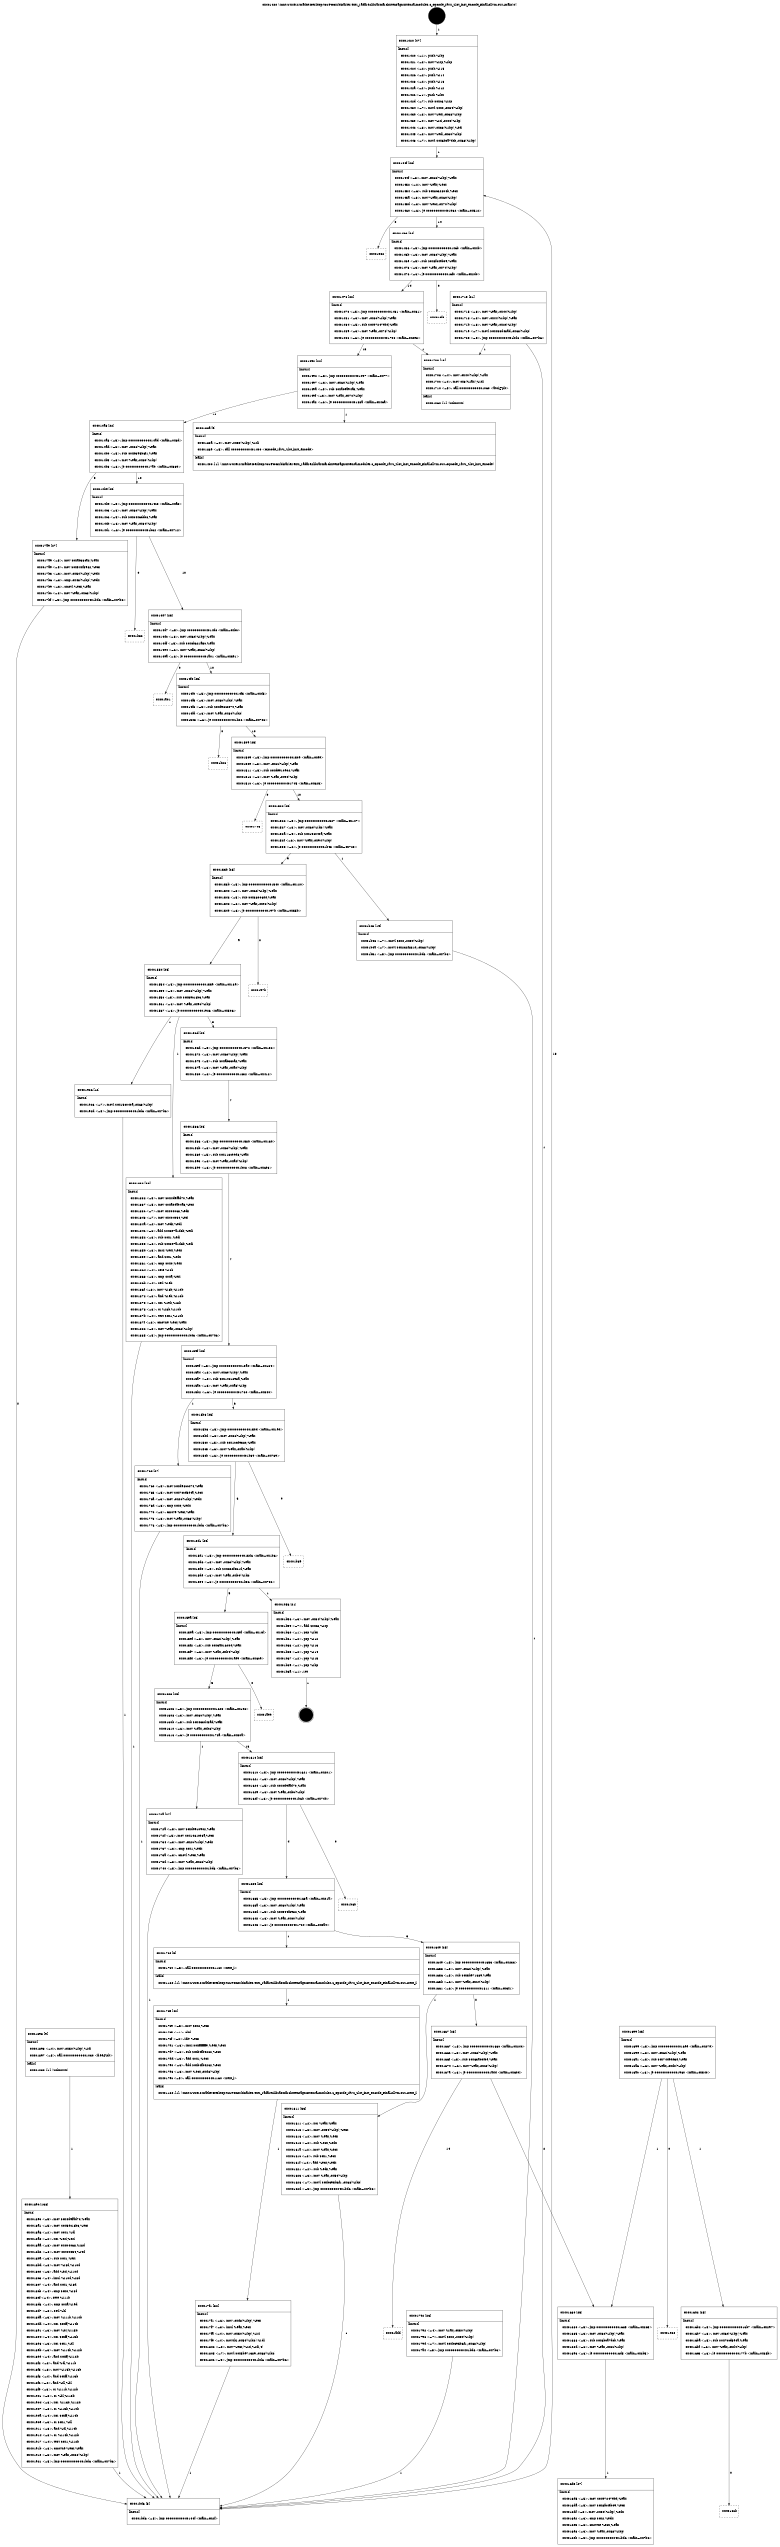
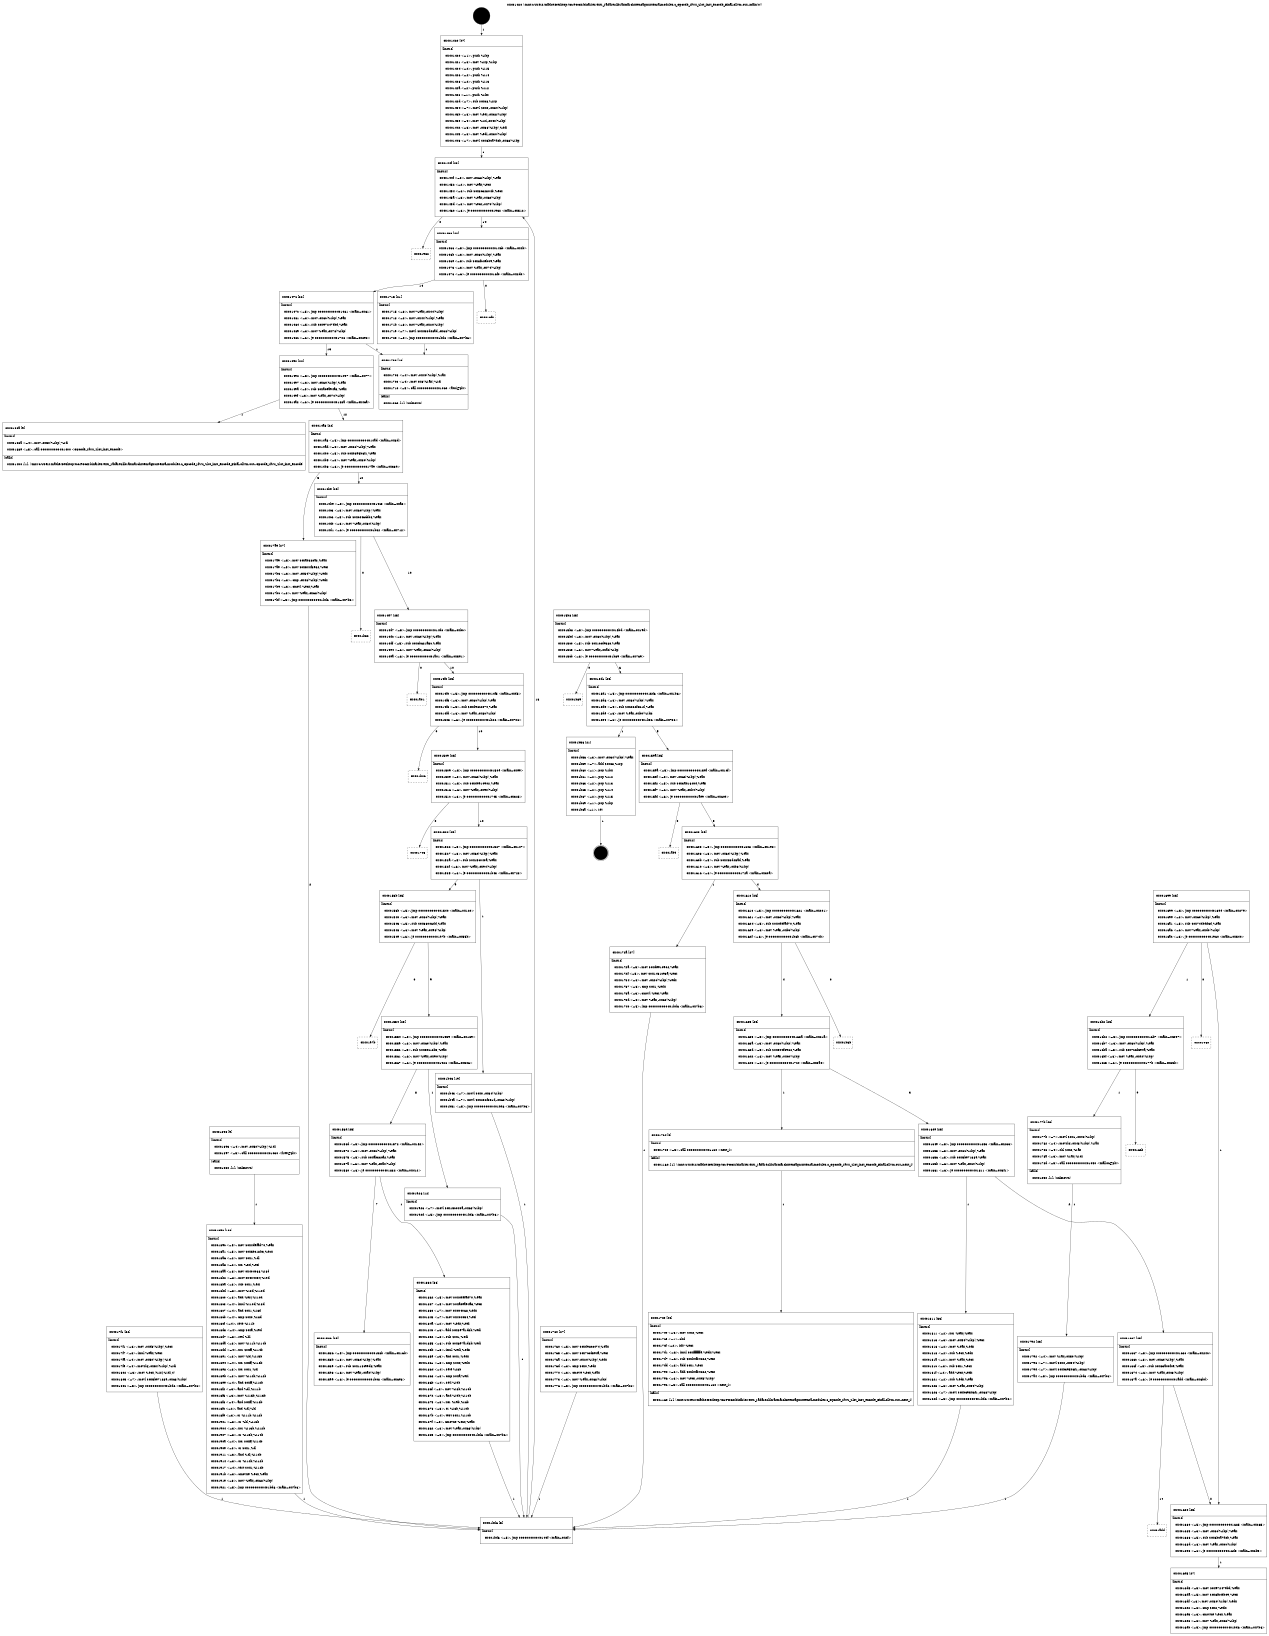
(173, 1096) -> (411, 1224)
none -> (1074, 1150)
(229, 1372) -> none
(542, 1558) -> none
(247, 1747) -> (757, 885)
(262, 2199) -> none
